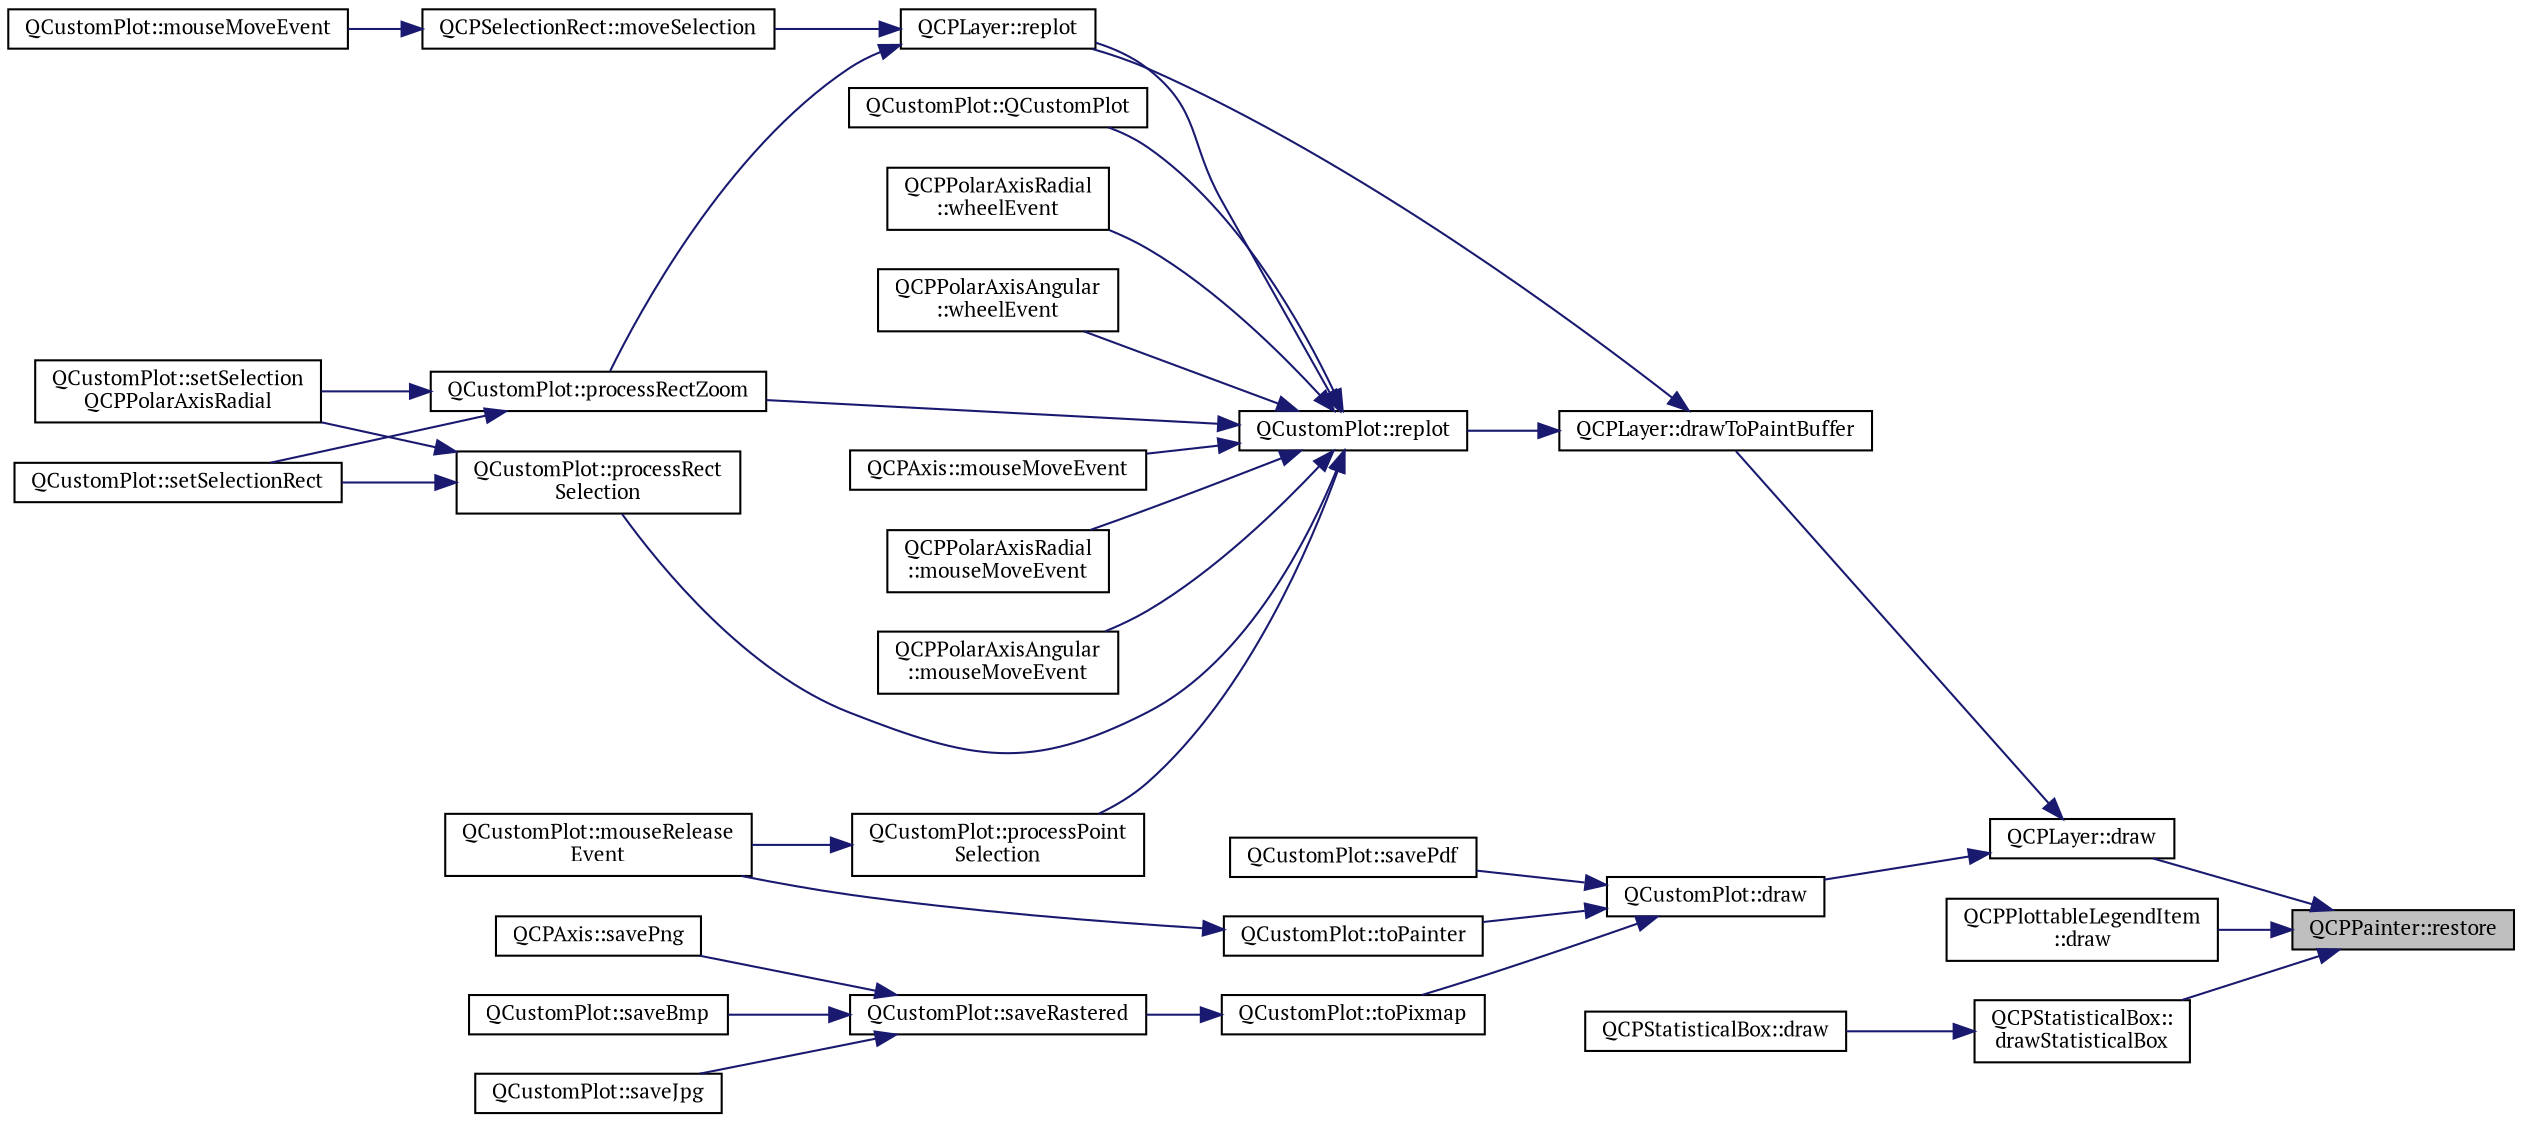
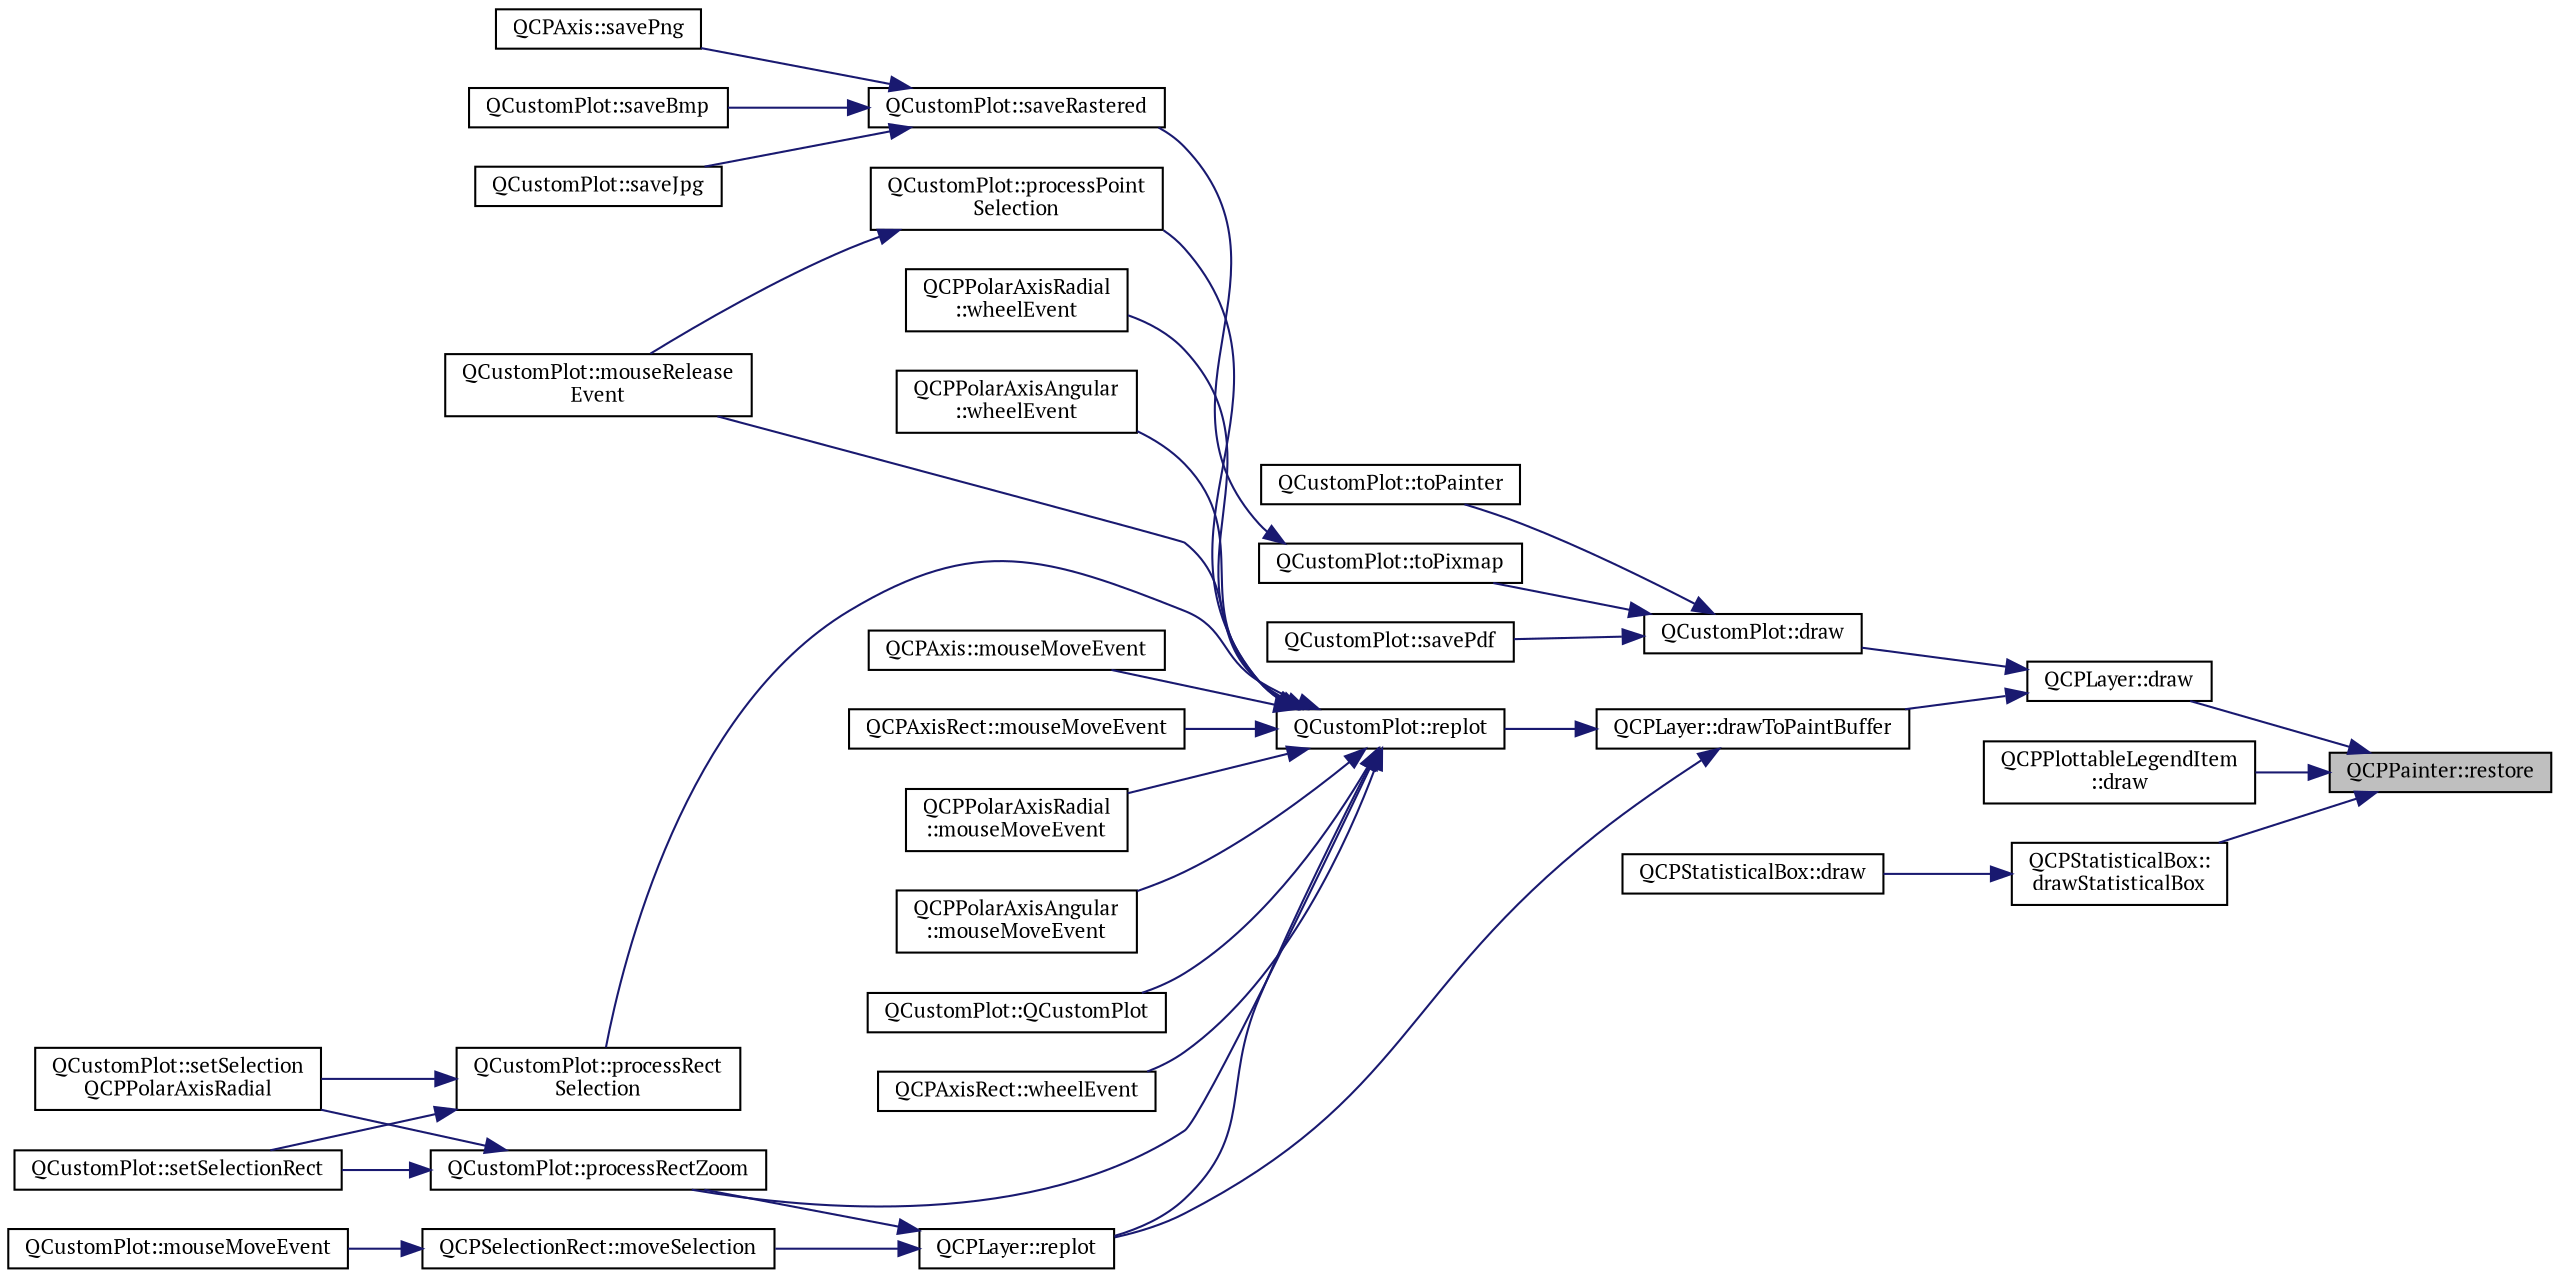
none -> (1017, 729)
(971, 909) -> (1046, 504)
none -> (1017, 1091)
